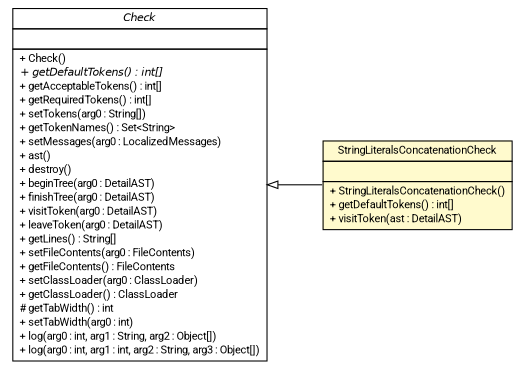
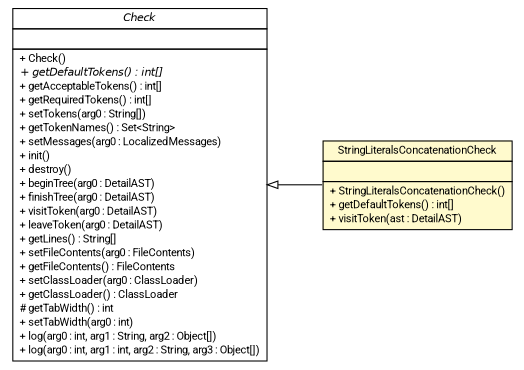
(35, 156) -> (35, 156)
